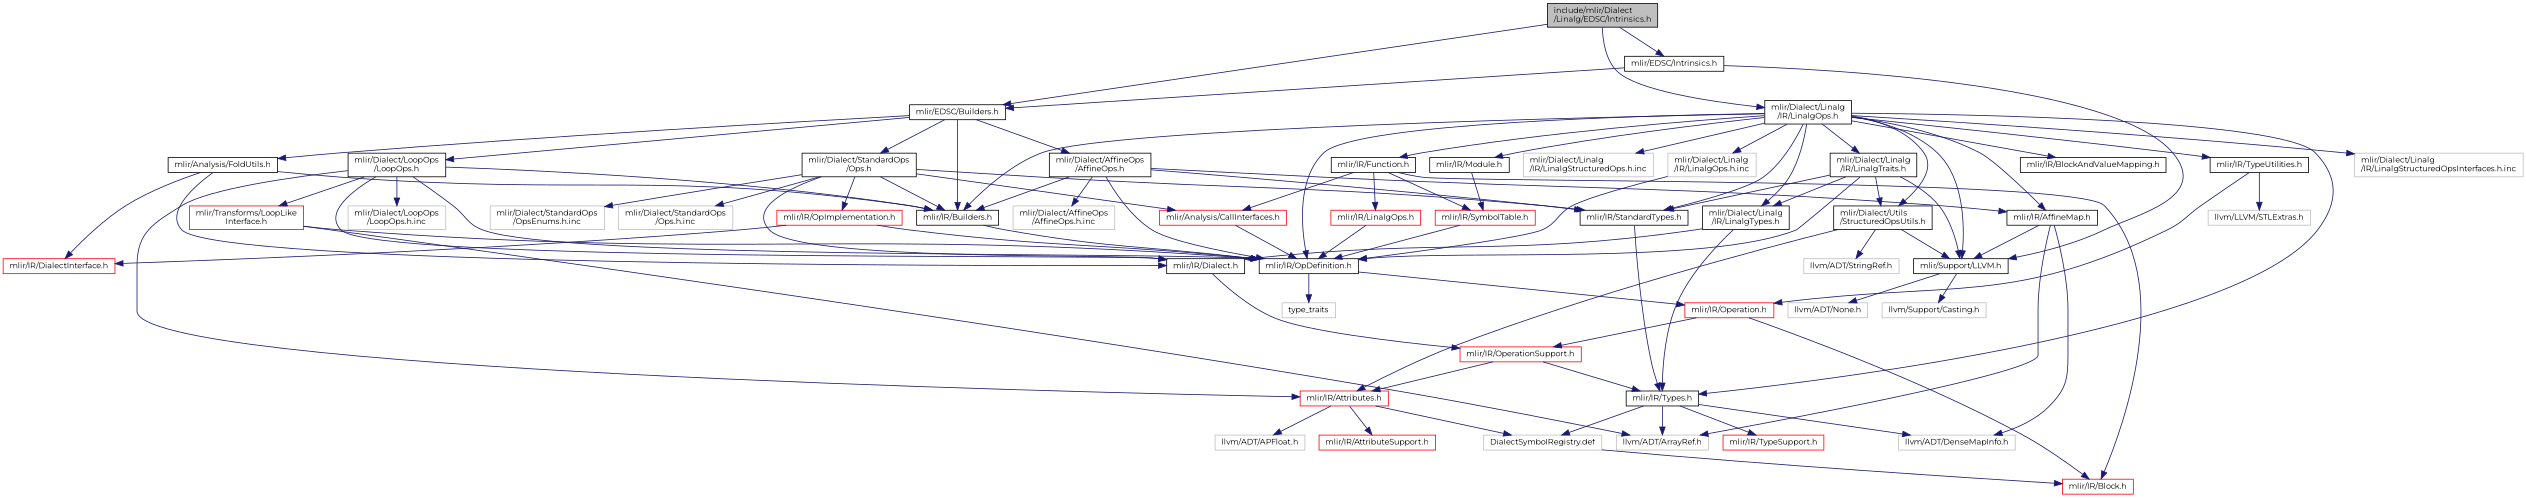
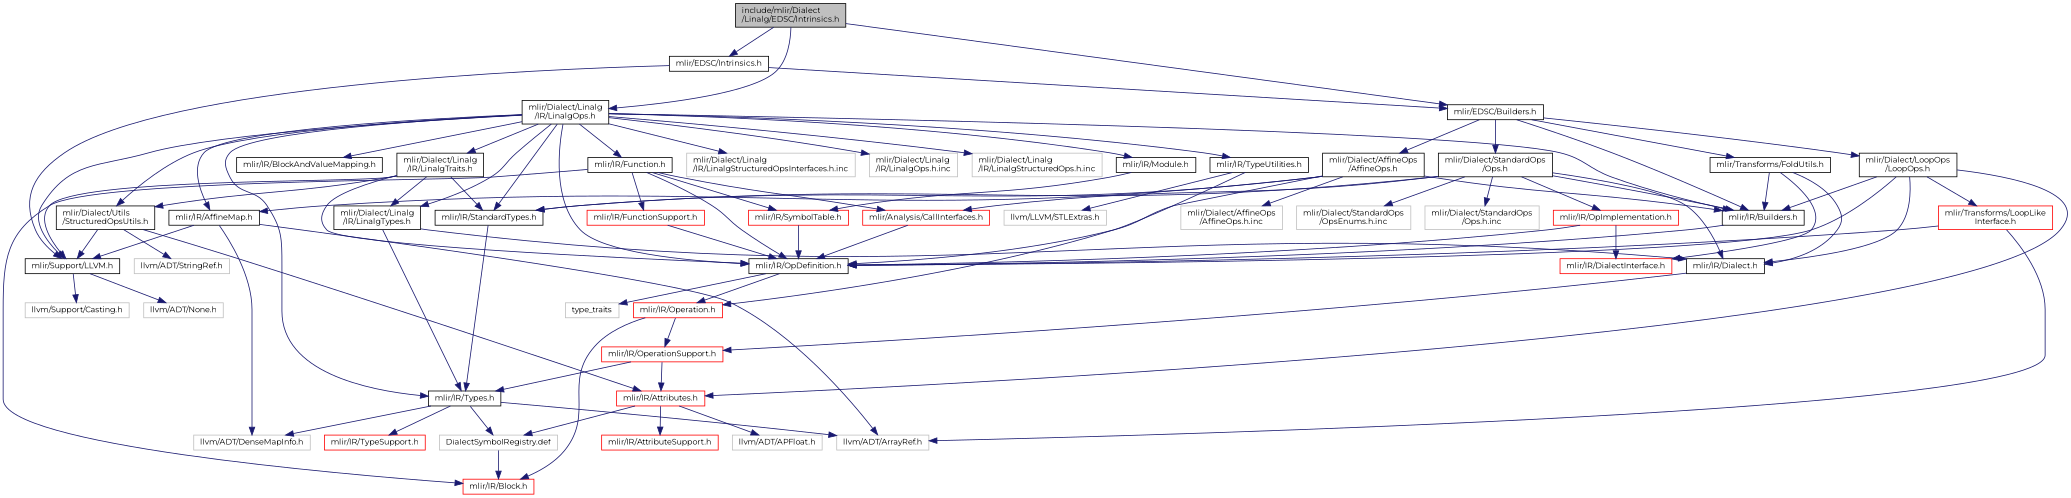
(223, 165) -> (1770, 165)
(397, 218) -> none
(1376, 218) -> (646, 218)
(1523, 235) -> (716, 209)
